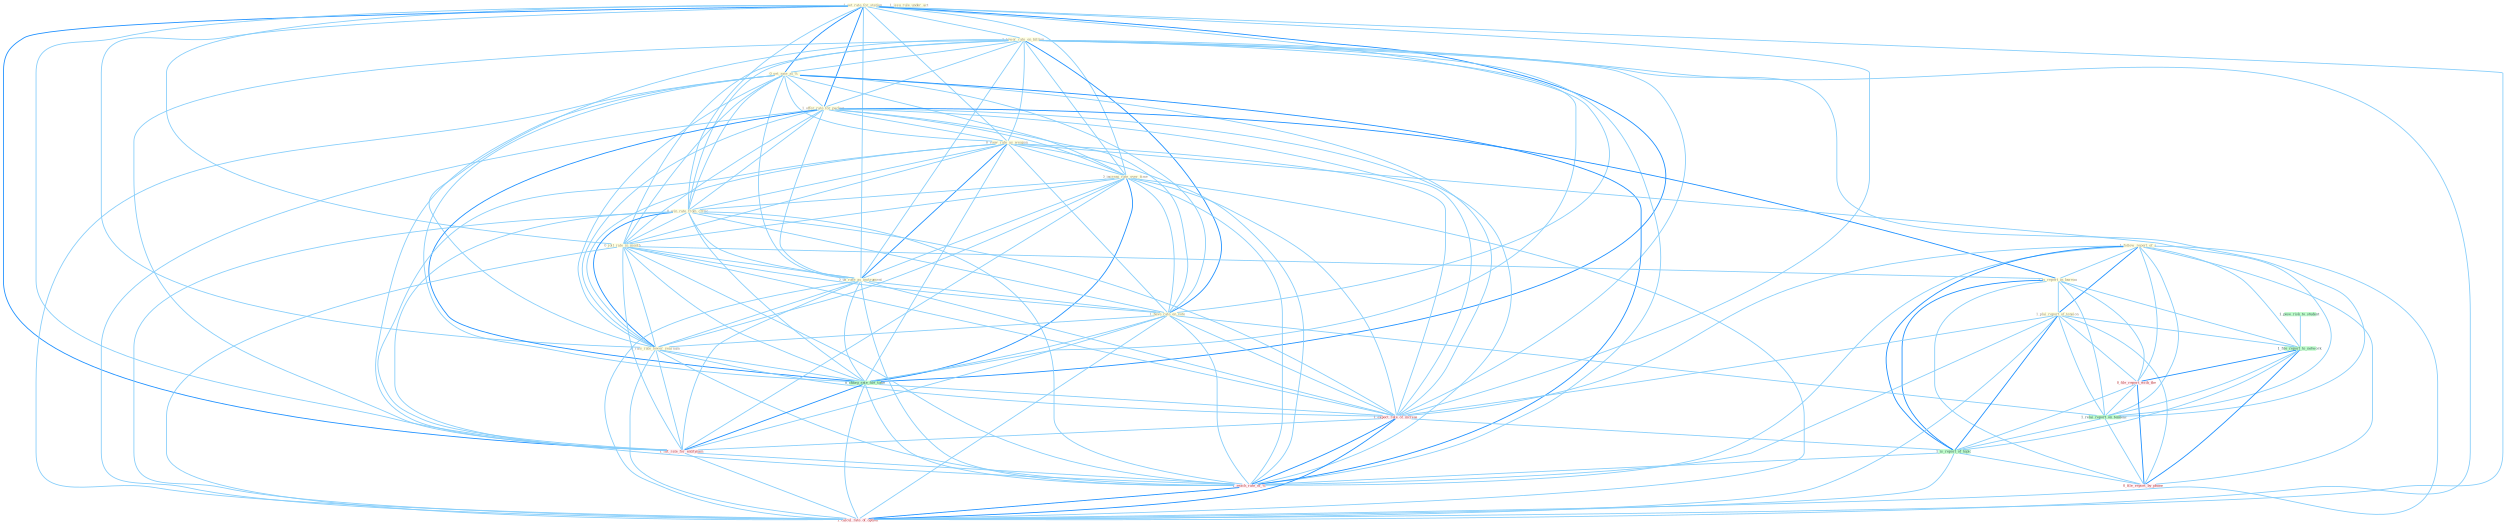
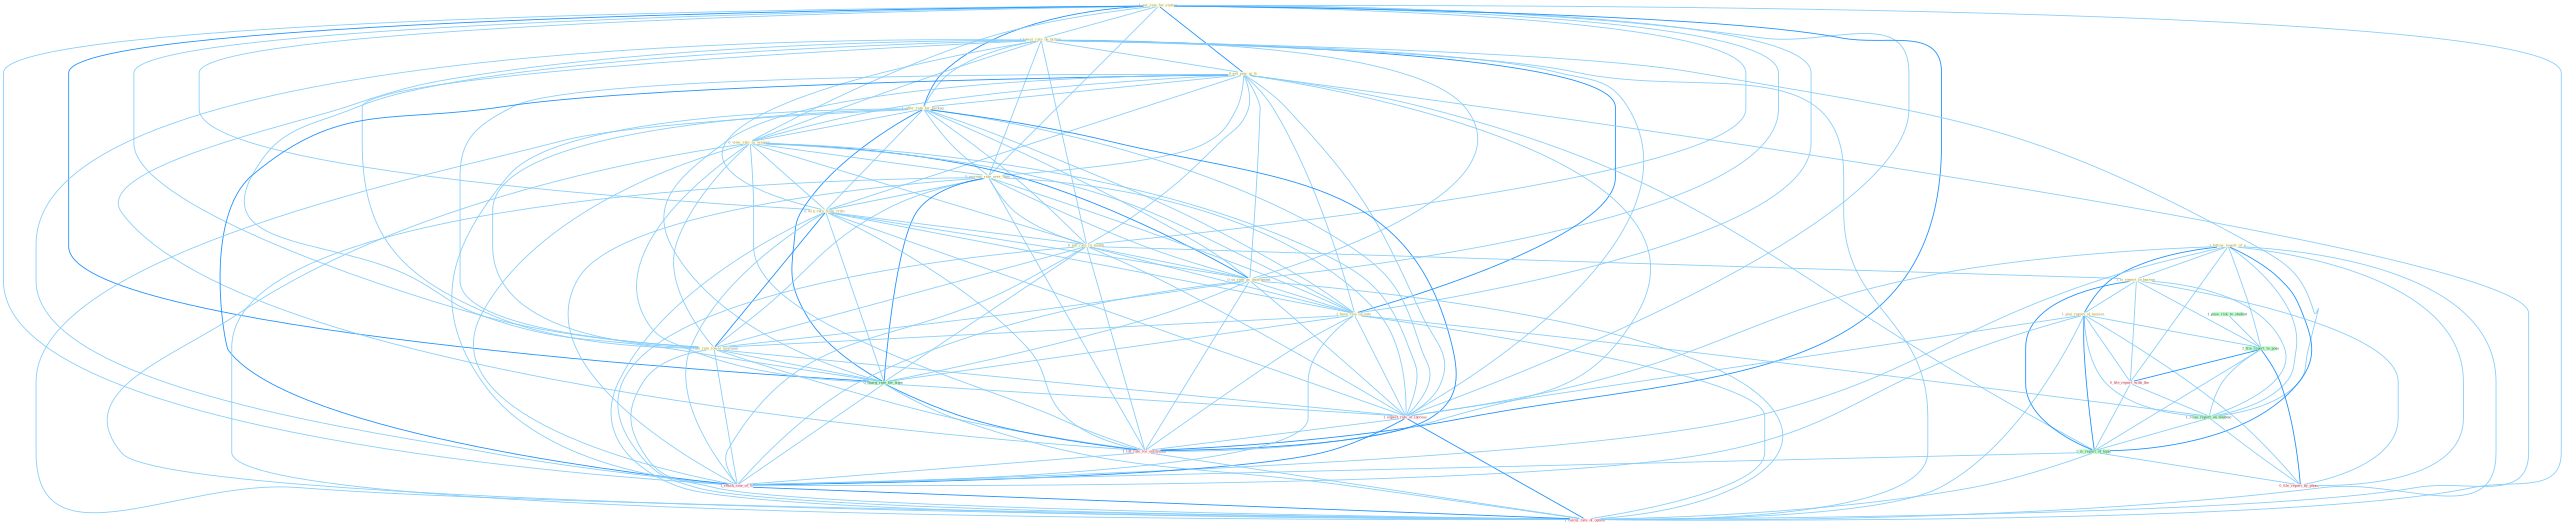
(910, 5) -> none
(1332, 127) -> (1392, 235)
(1773, 209) -> (251, 478)
(2300, 348) -> (2261, 348)
(865, 383) -> (884, 383)
(1676, 434) -> (1694, 209)
(2141, 434) -> none
